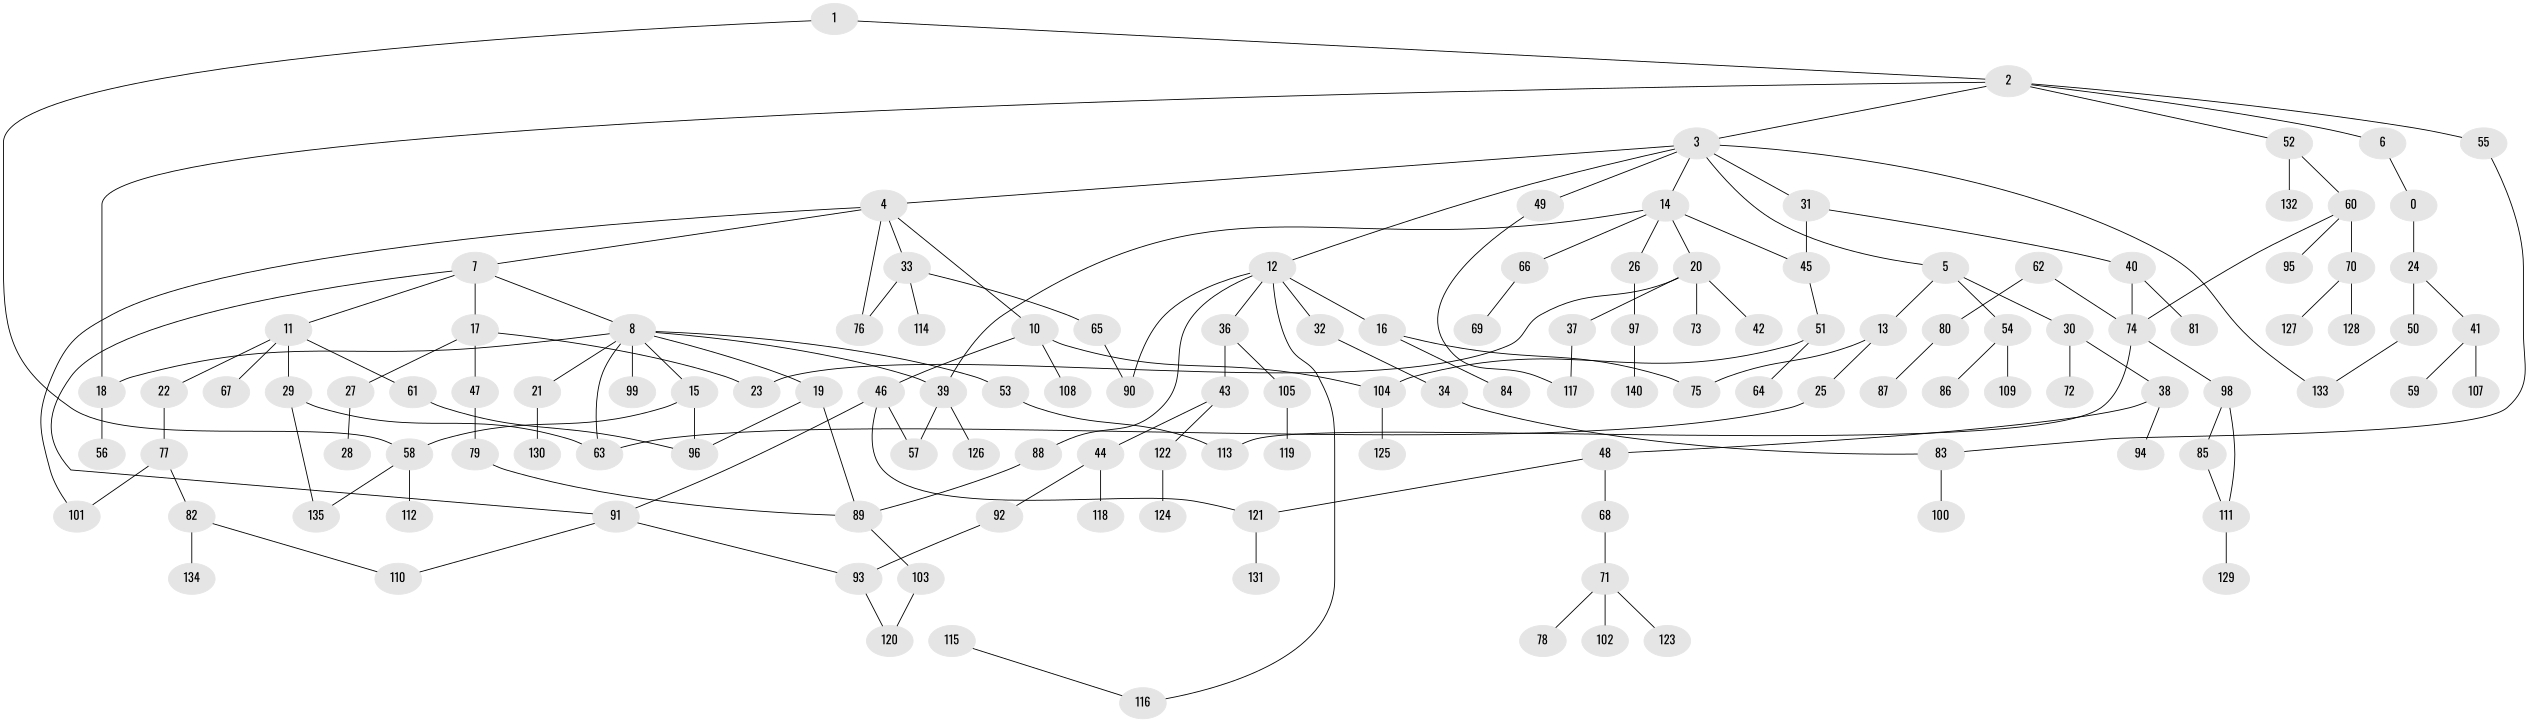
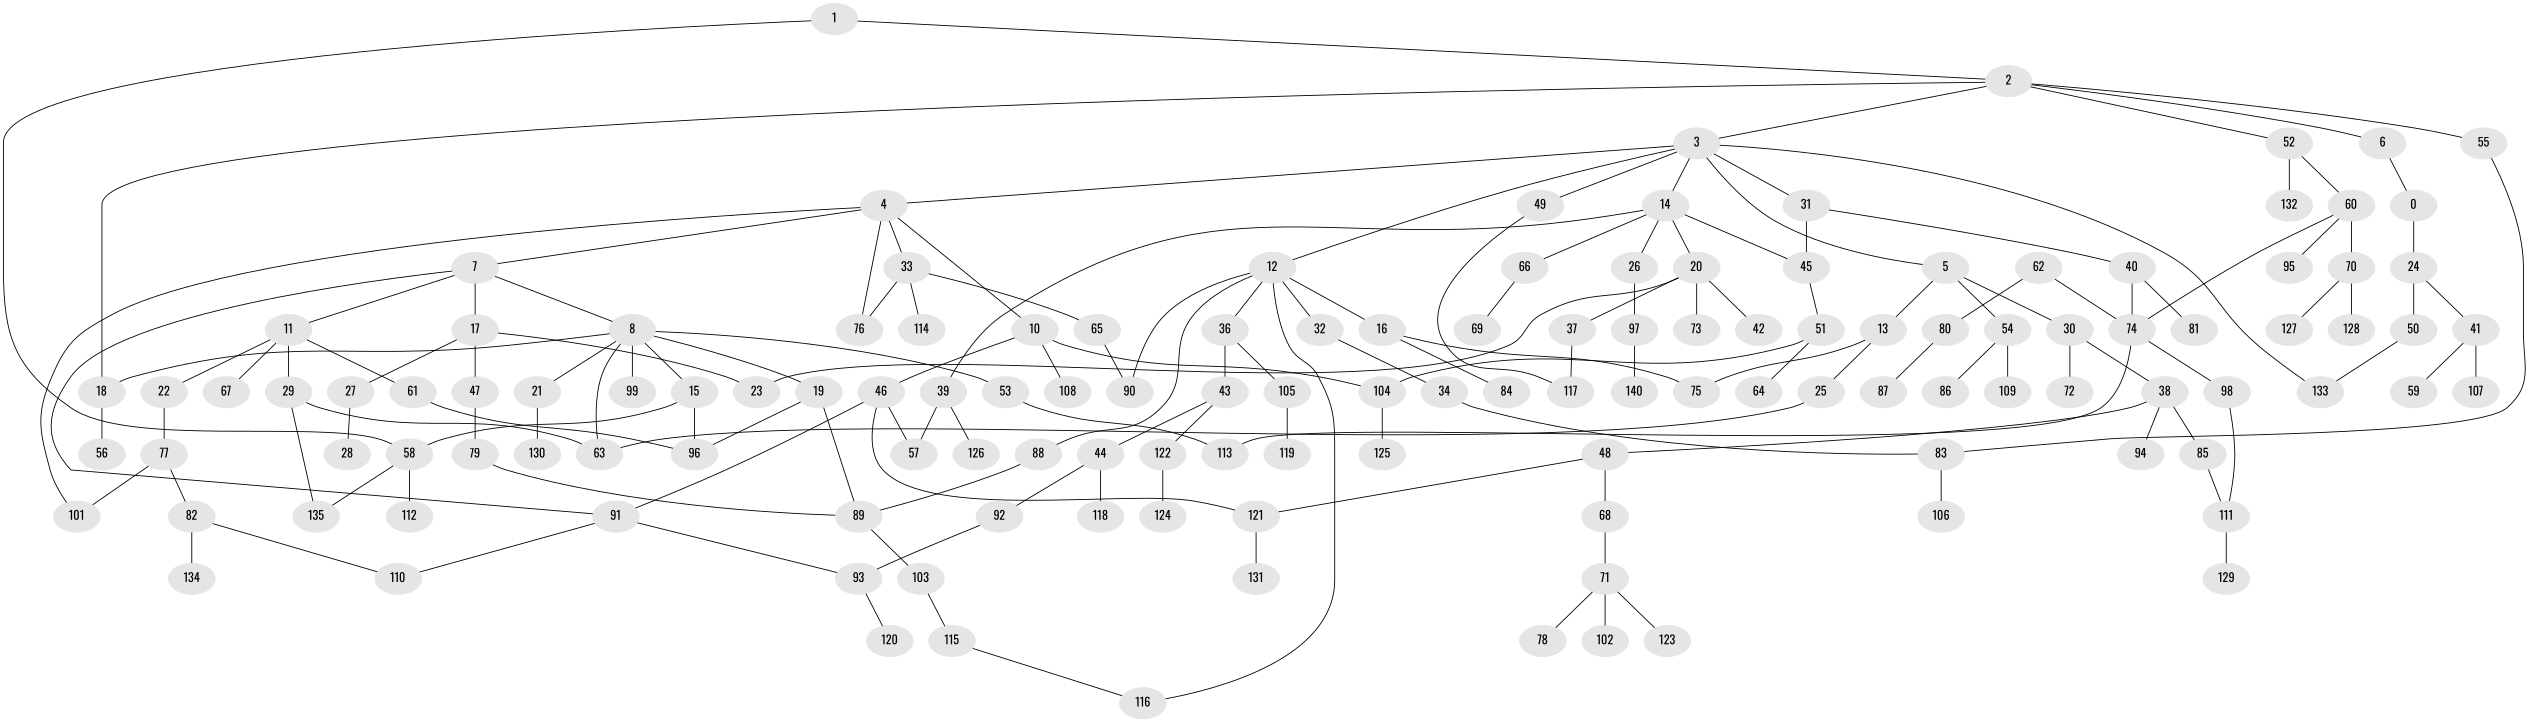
(792, 349) -> none
(2215, 423) -> (2184, 423)
(1941, 517) -> (1941, 517)
(905, 610) -> (936, 610)
